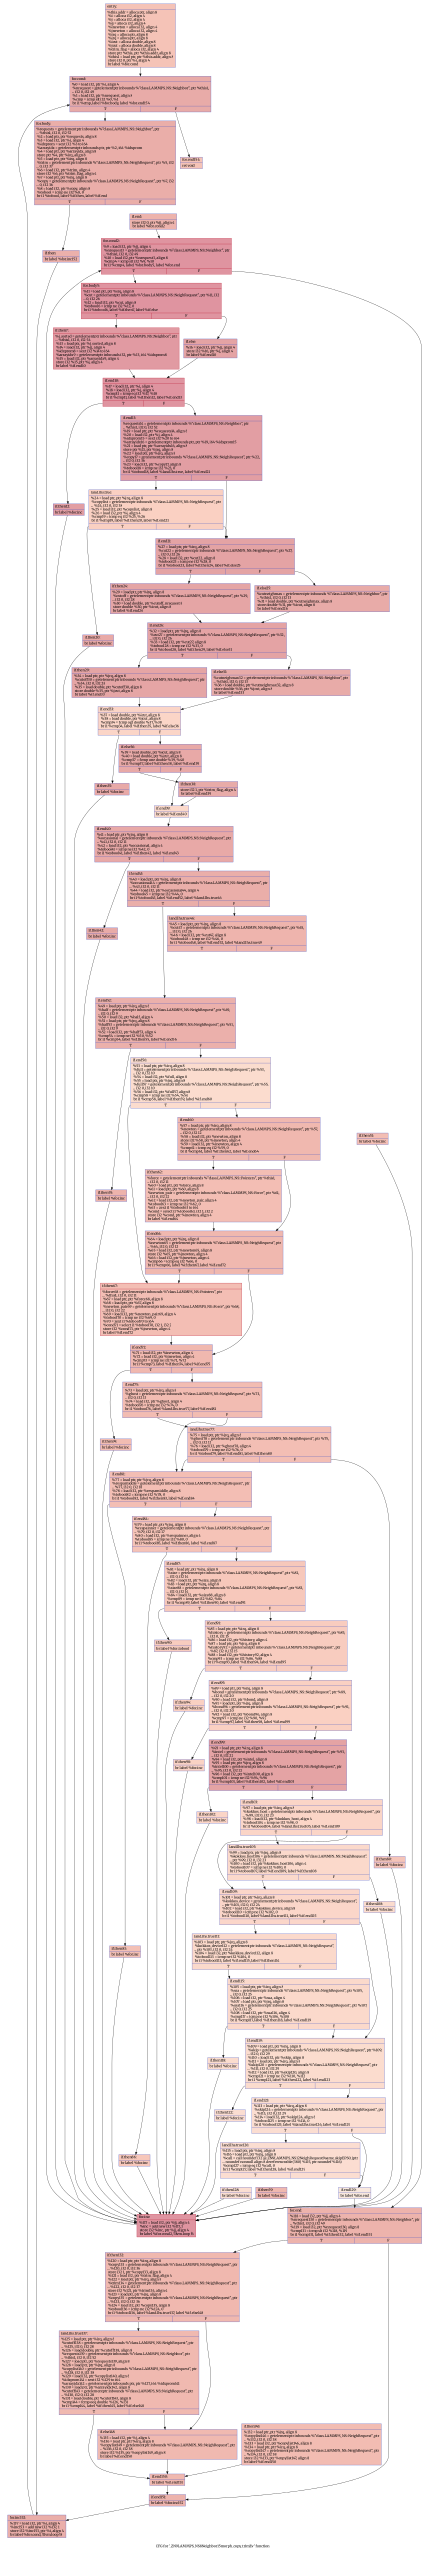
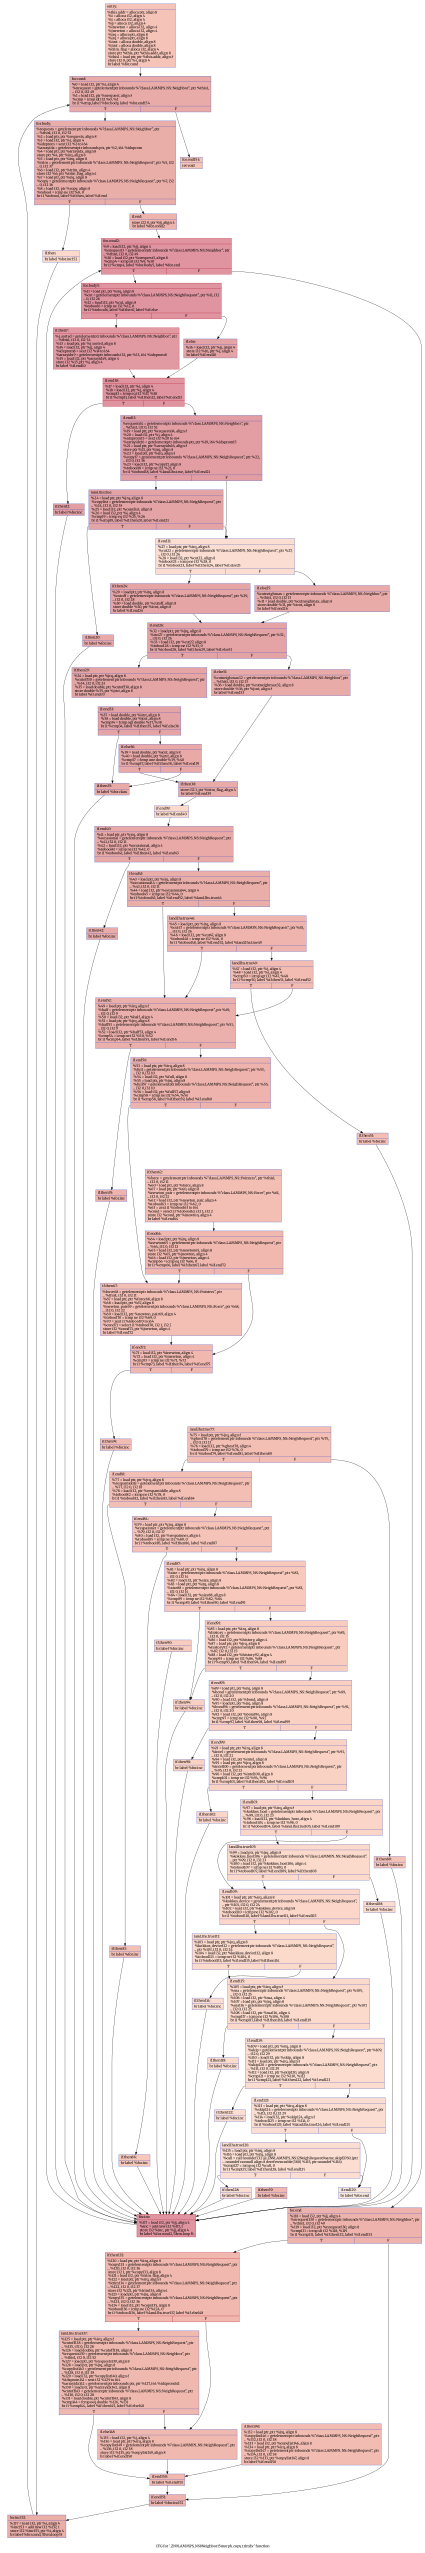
none -> (141, 209)
(153, 223) -> (153, 223)
(61, 256) -> (61, 256)
(156, 510) -> (156, 510)
(225, 556) -> (225, 556)
(147, 603) -> (144, 603)
(208, 702) -> (243, 738)
(139, 721) -> (139, 721)
(175, 787) -> (157, 782)
(110, 792) -> (112, 792)
none -> (197, 975)
none -> (272, 975)
(201, 1083) -> (201, 1083)
(249, 1139) -> none
(173, 1189) -> (173, 1189)
(171, 1309) -> (171, 1309)
(192, 1400) -> none
(160, 1622) -> (197, 1655)
(173, 1649) -> (170, 1649)
(278, 1765) -> (278, 1765)
(372, 1980) -> (344, 1947)
none -> (208, 2004)
none -> (220, 2181)
(355, 2202) -> none
(172, 2287) -> (172, 2287)
